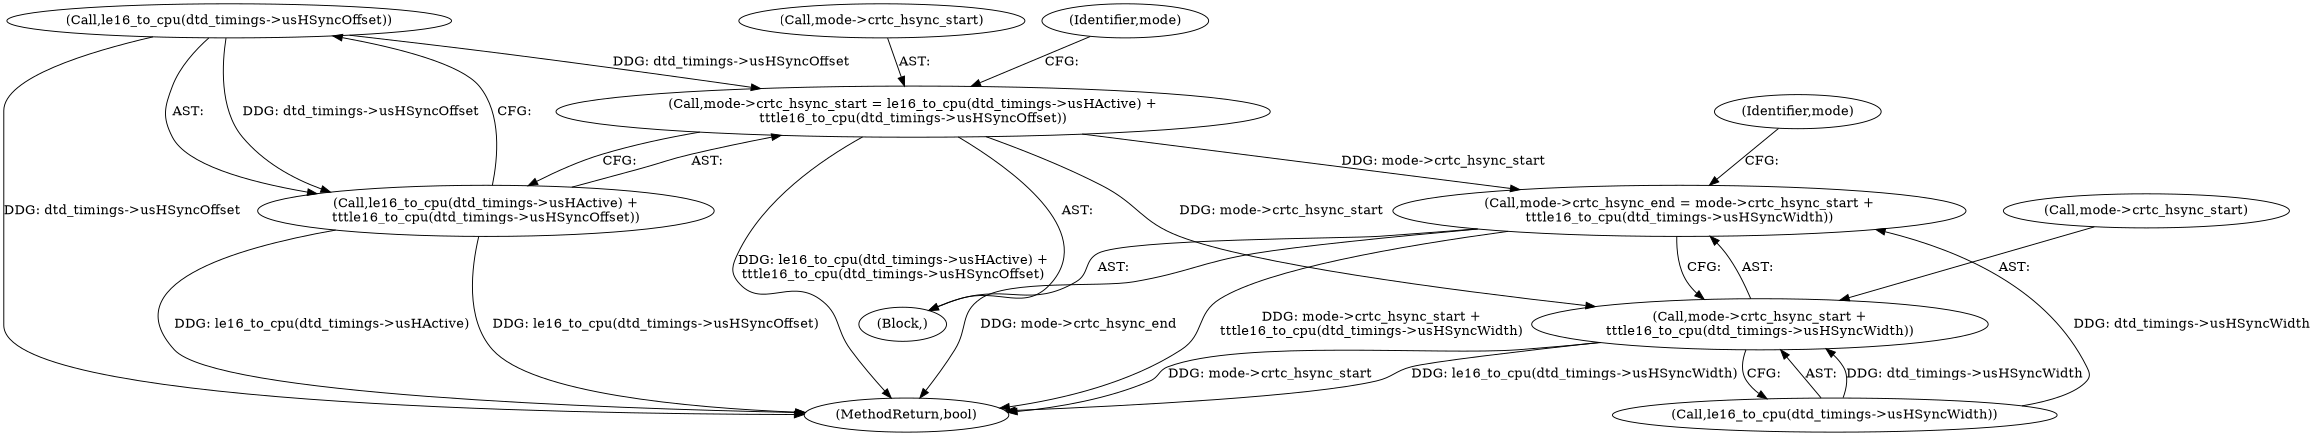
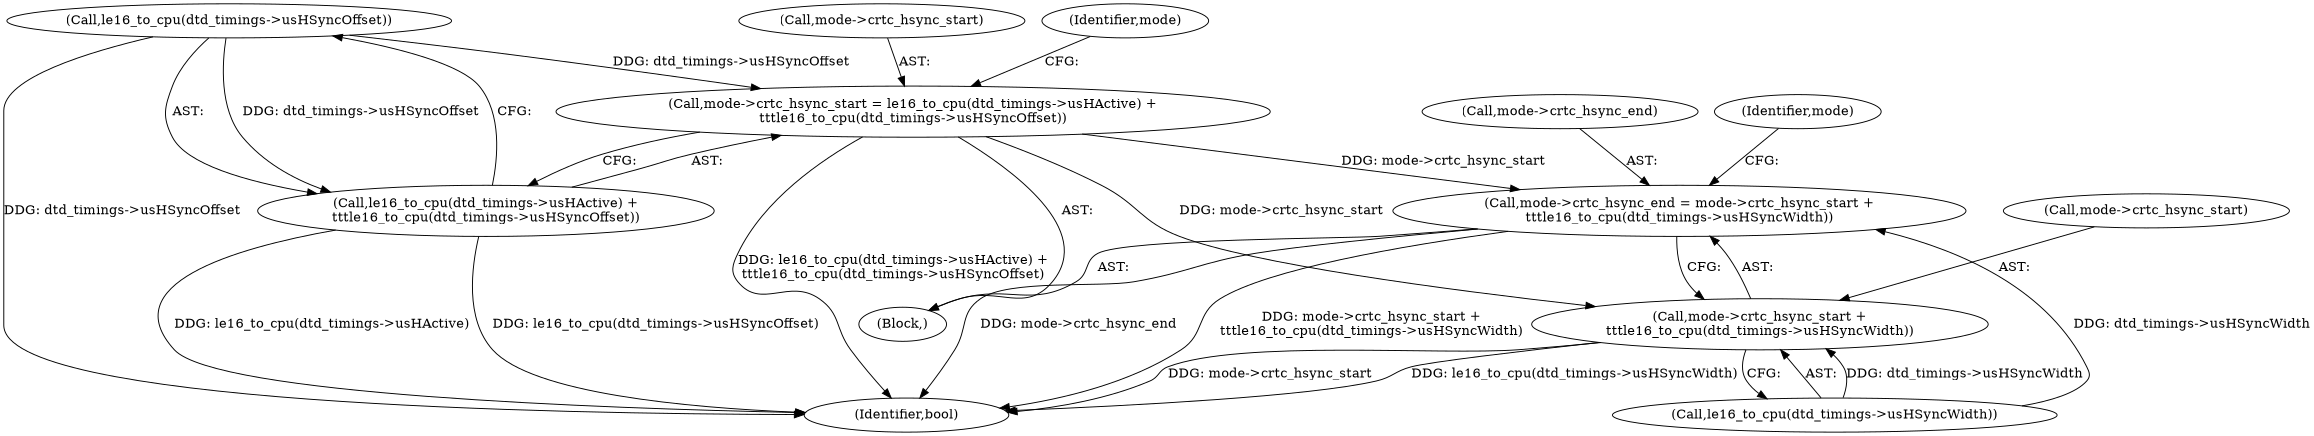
none -> (1560, 112)
(906, 415) -> (906, 415)
